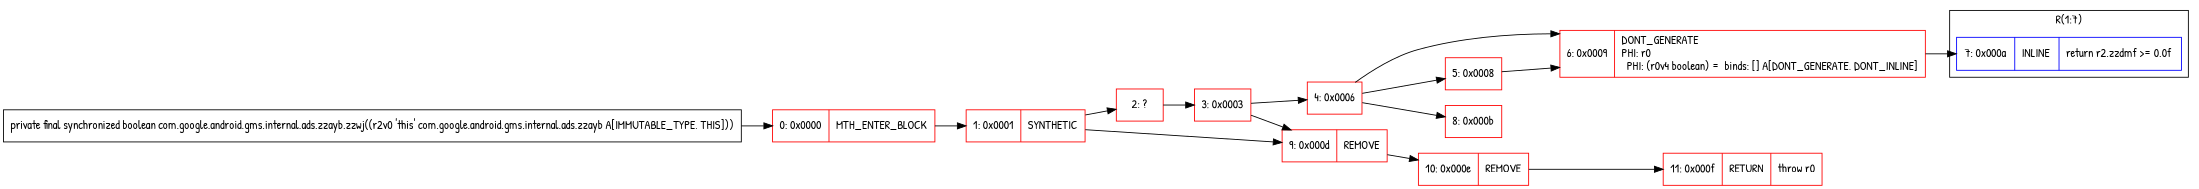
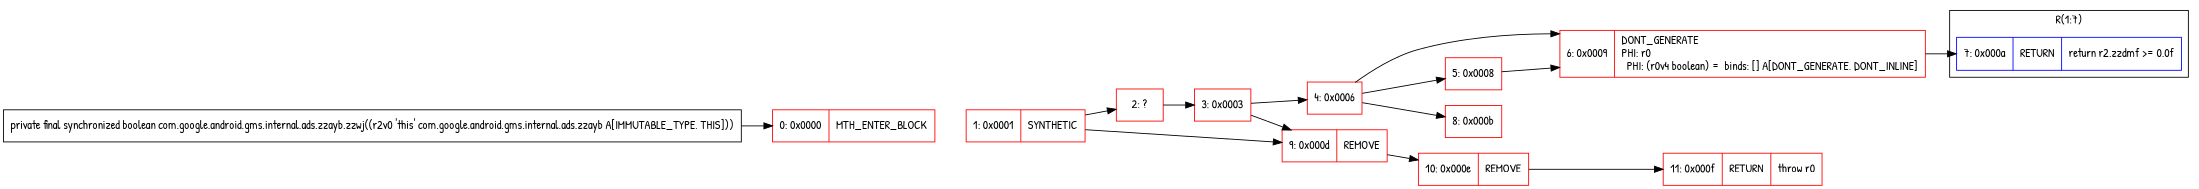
(2036, 53) -> (2037, 53)
(946, 126) -> none
